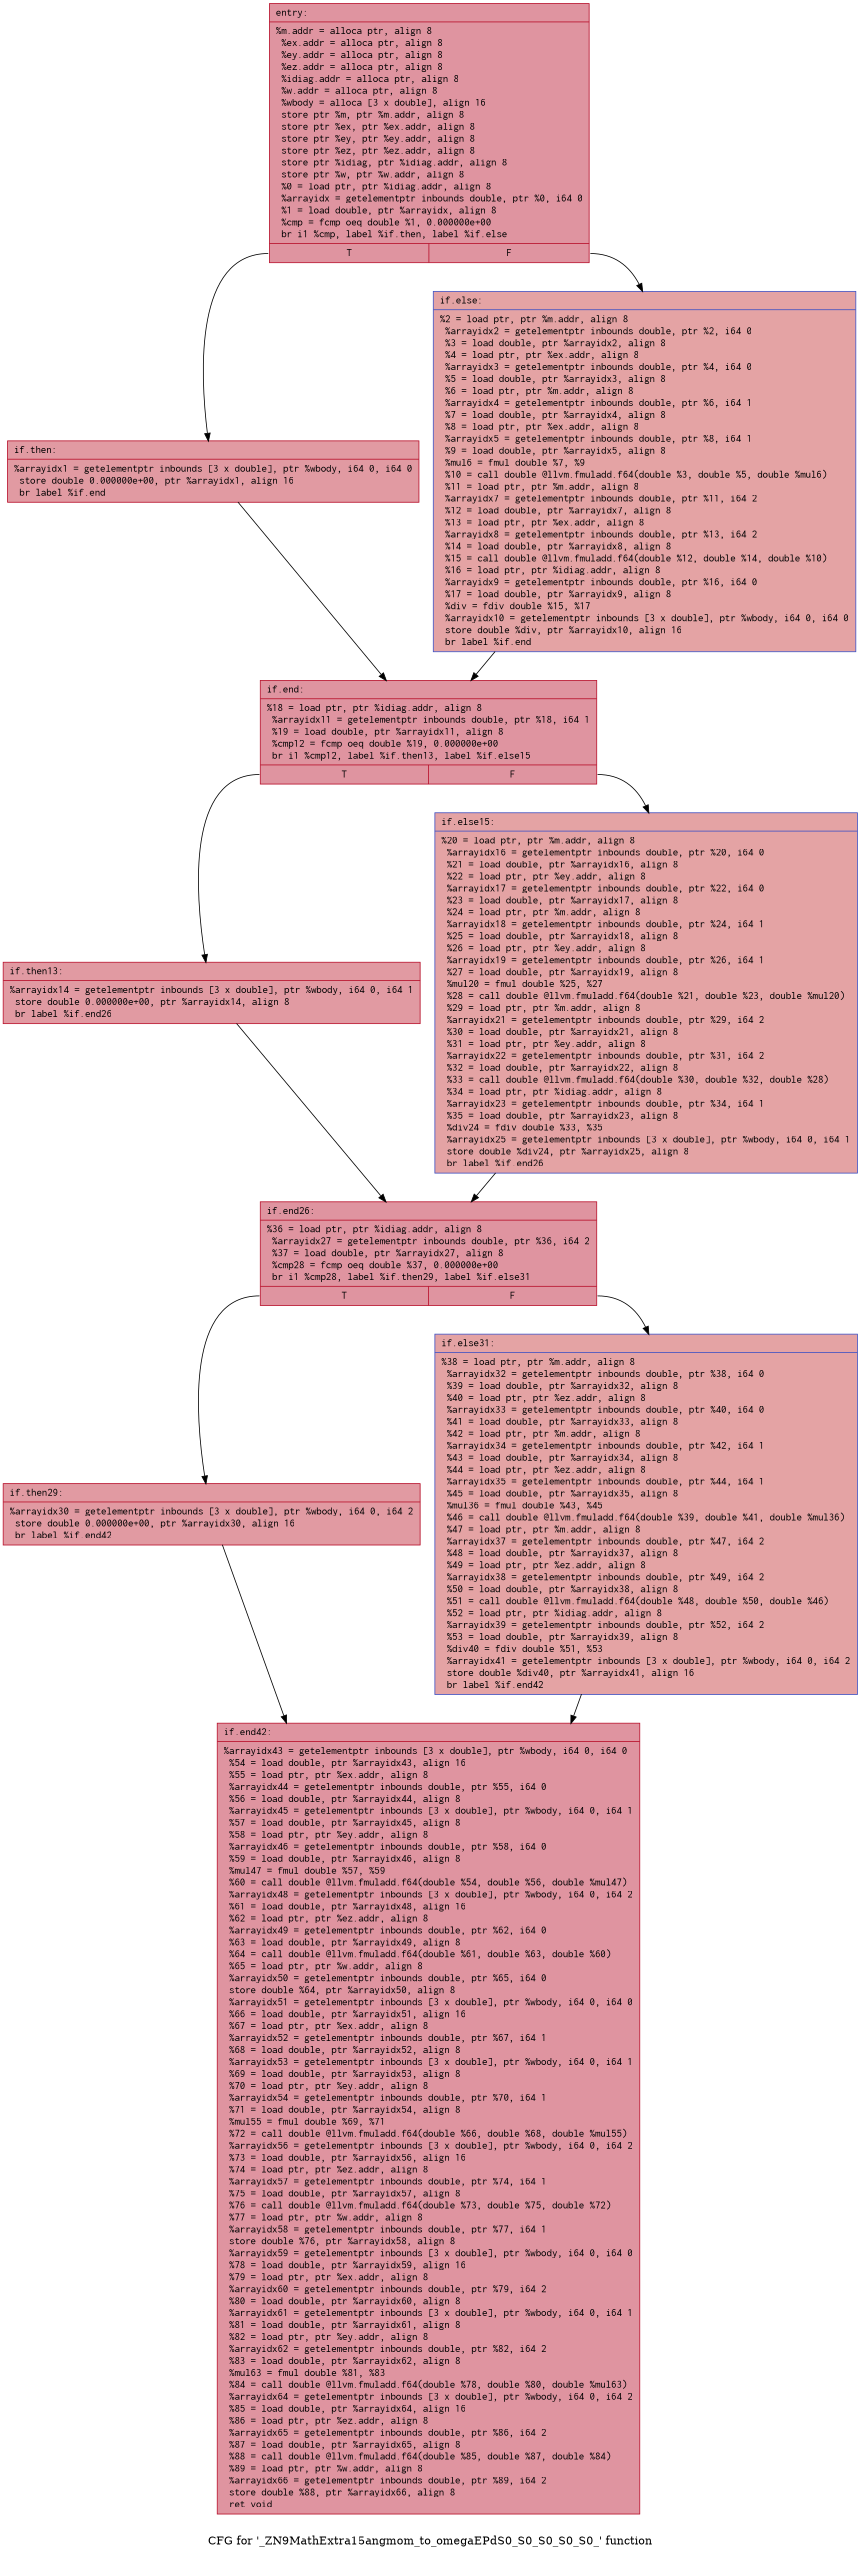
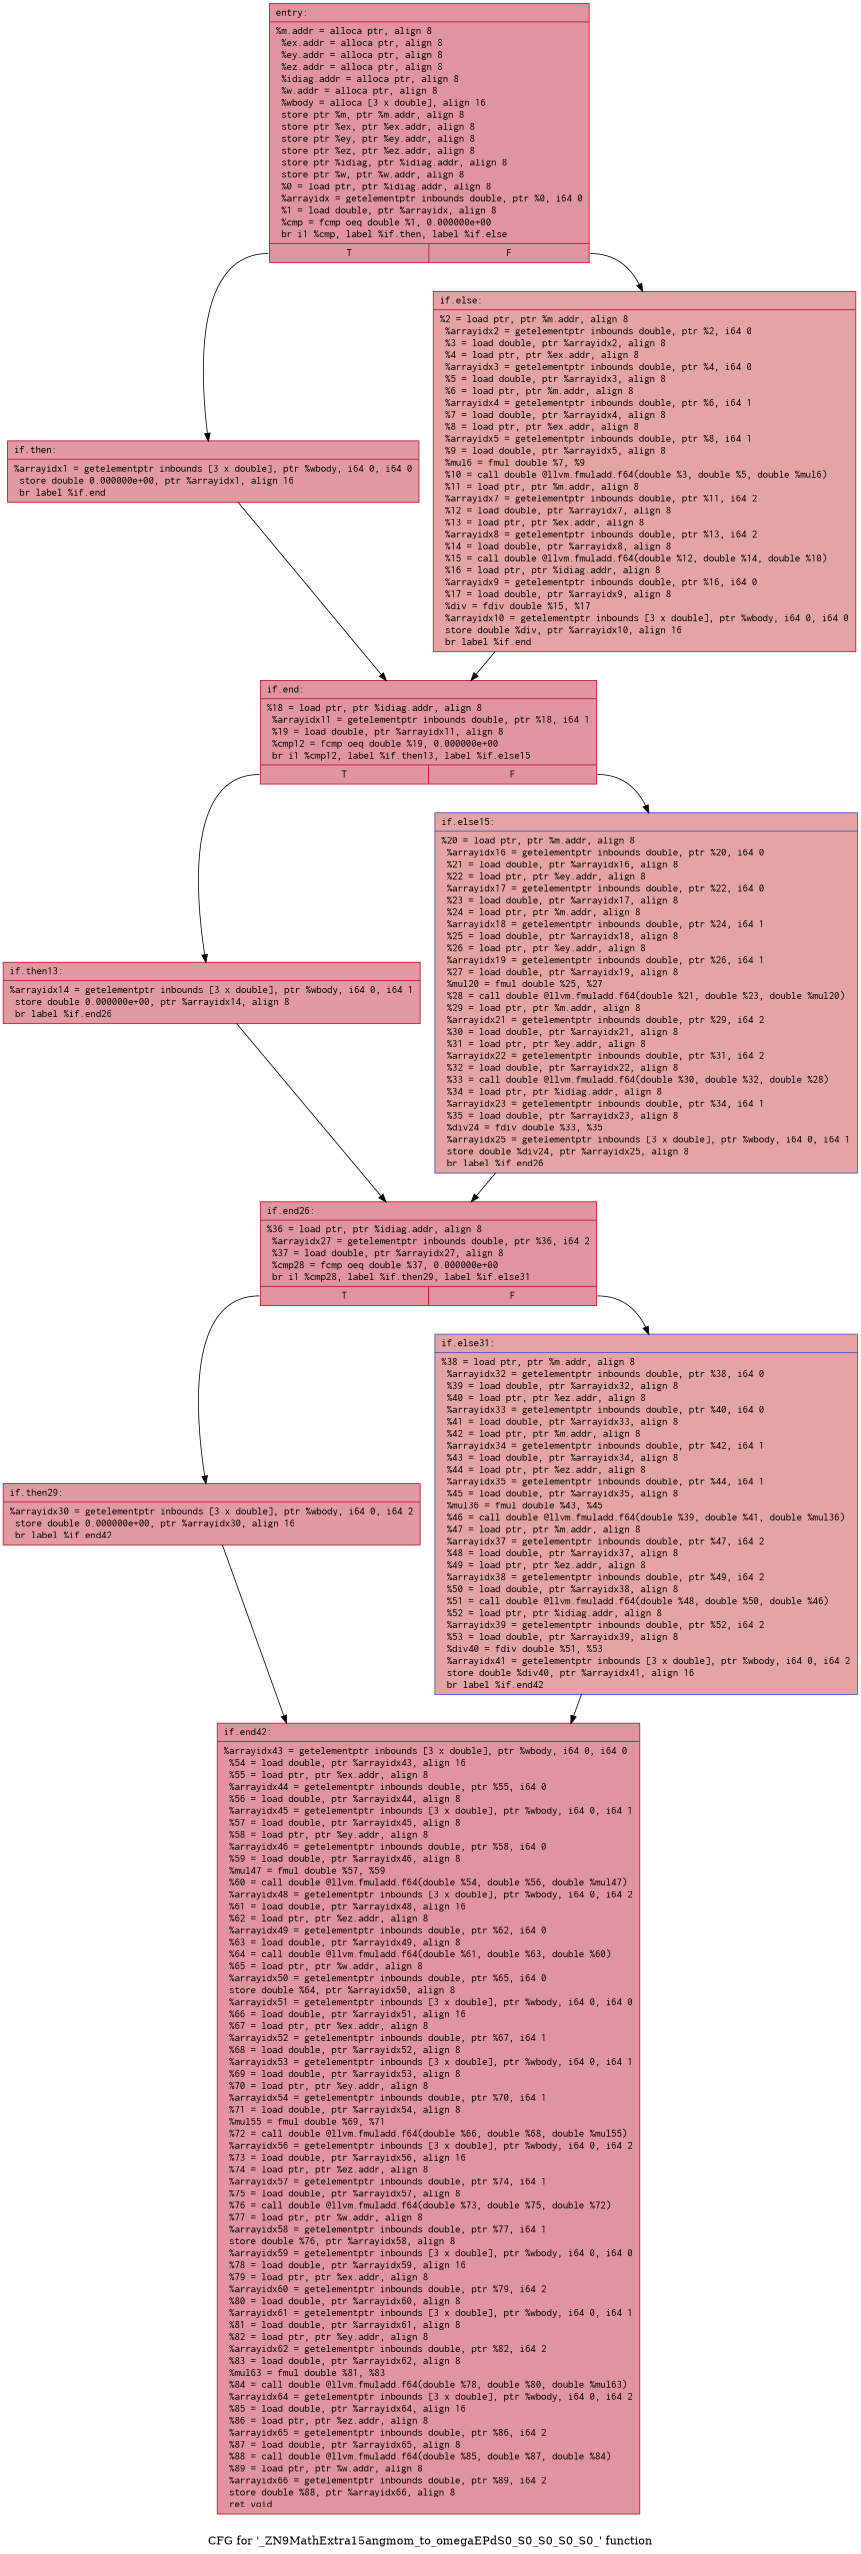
(645, 472) -> (645, 472)
